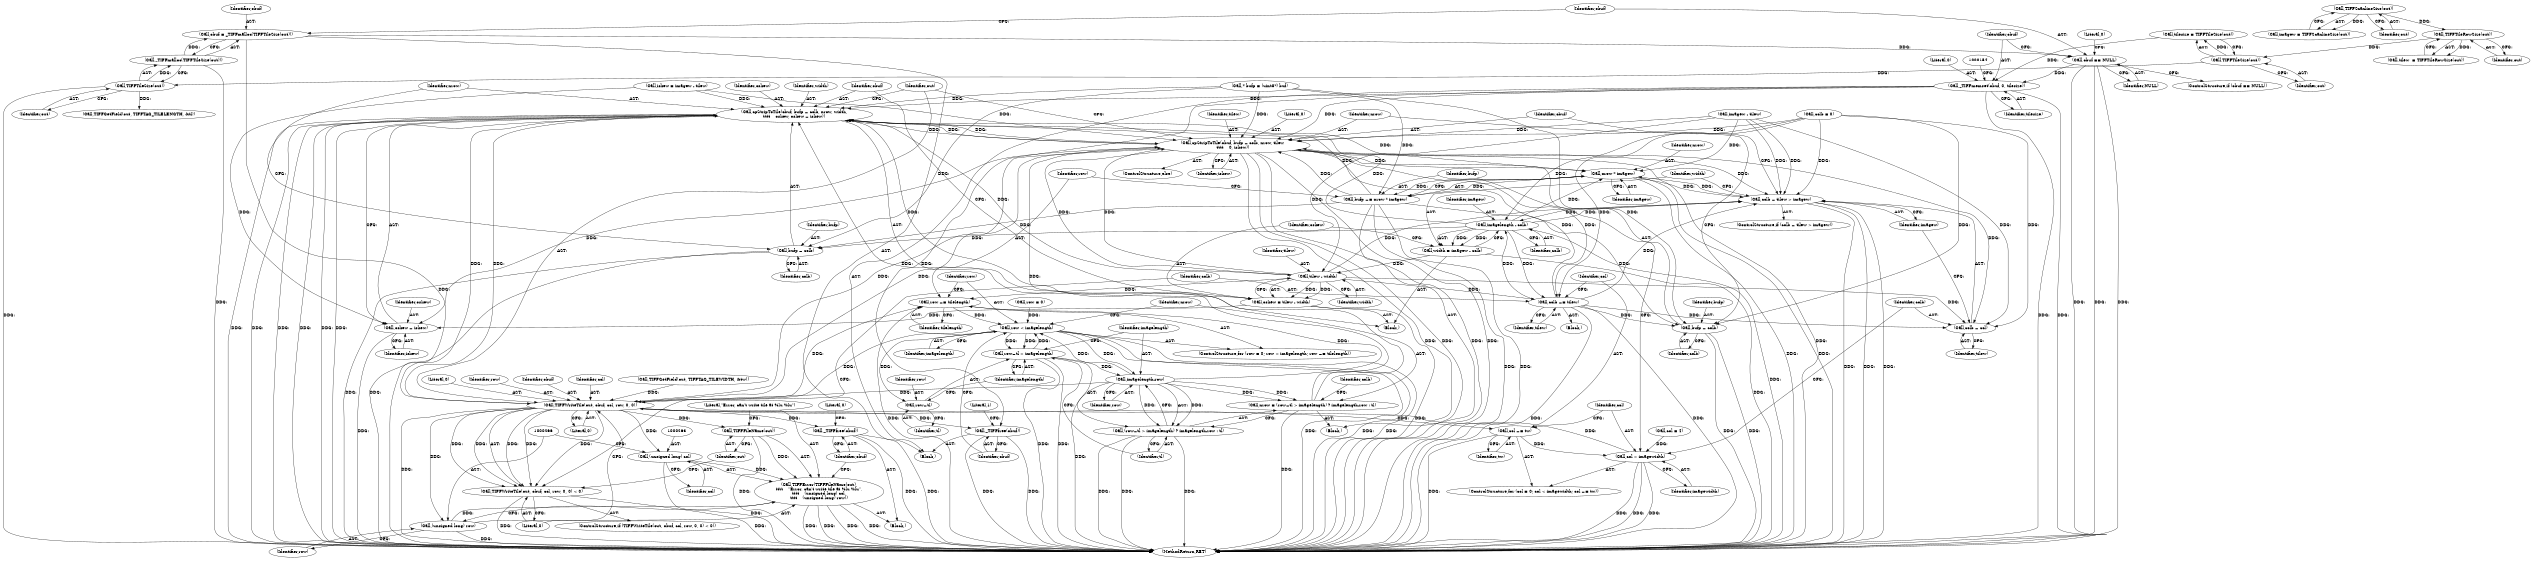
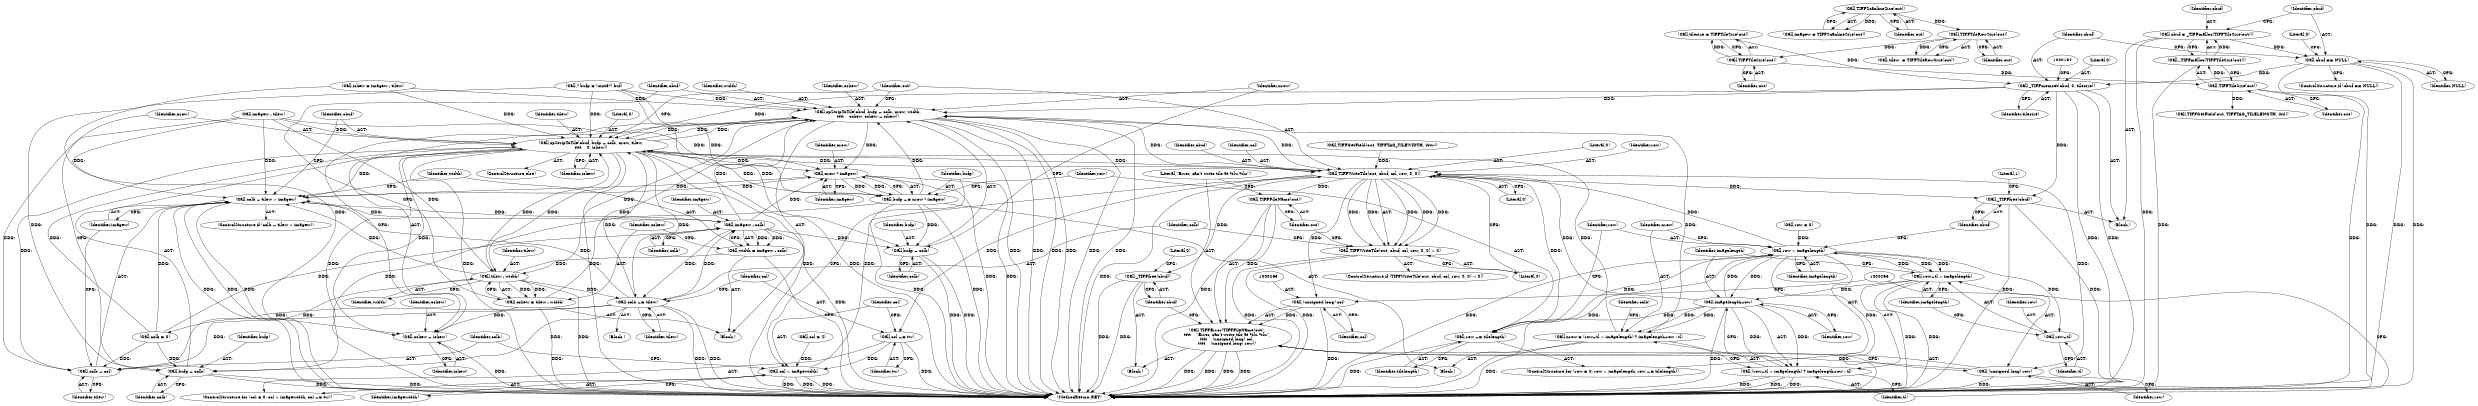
(1638, 151) -> (390, 308)
(1502, 225) -> (745, 225)
(1132, 287) -> (590, 385)
(1760, 393) -> (831, 315)
